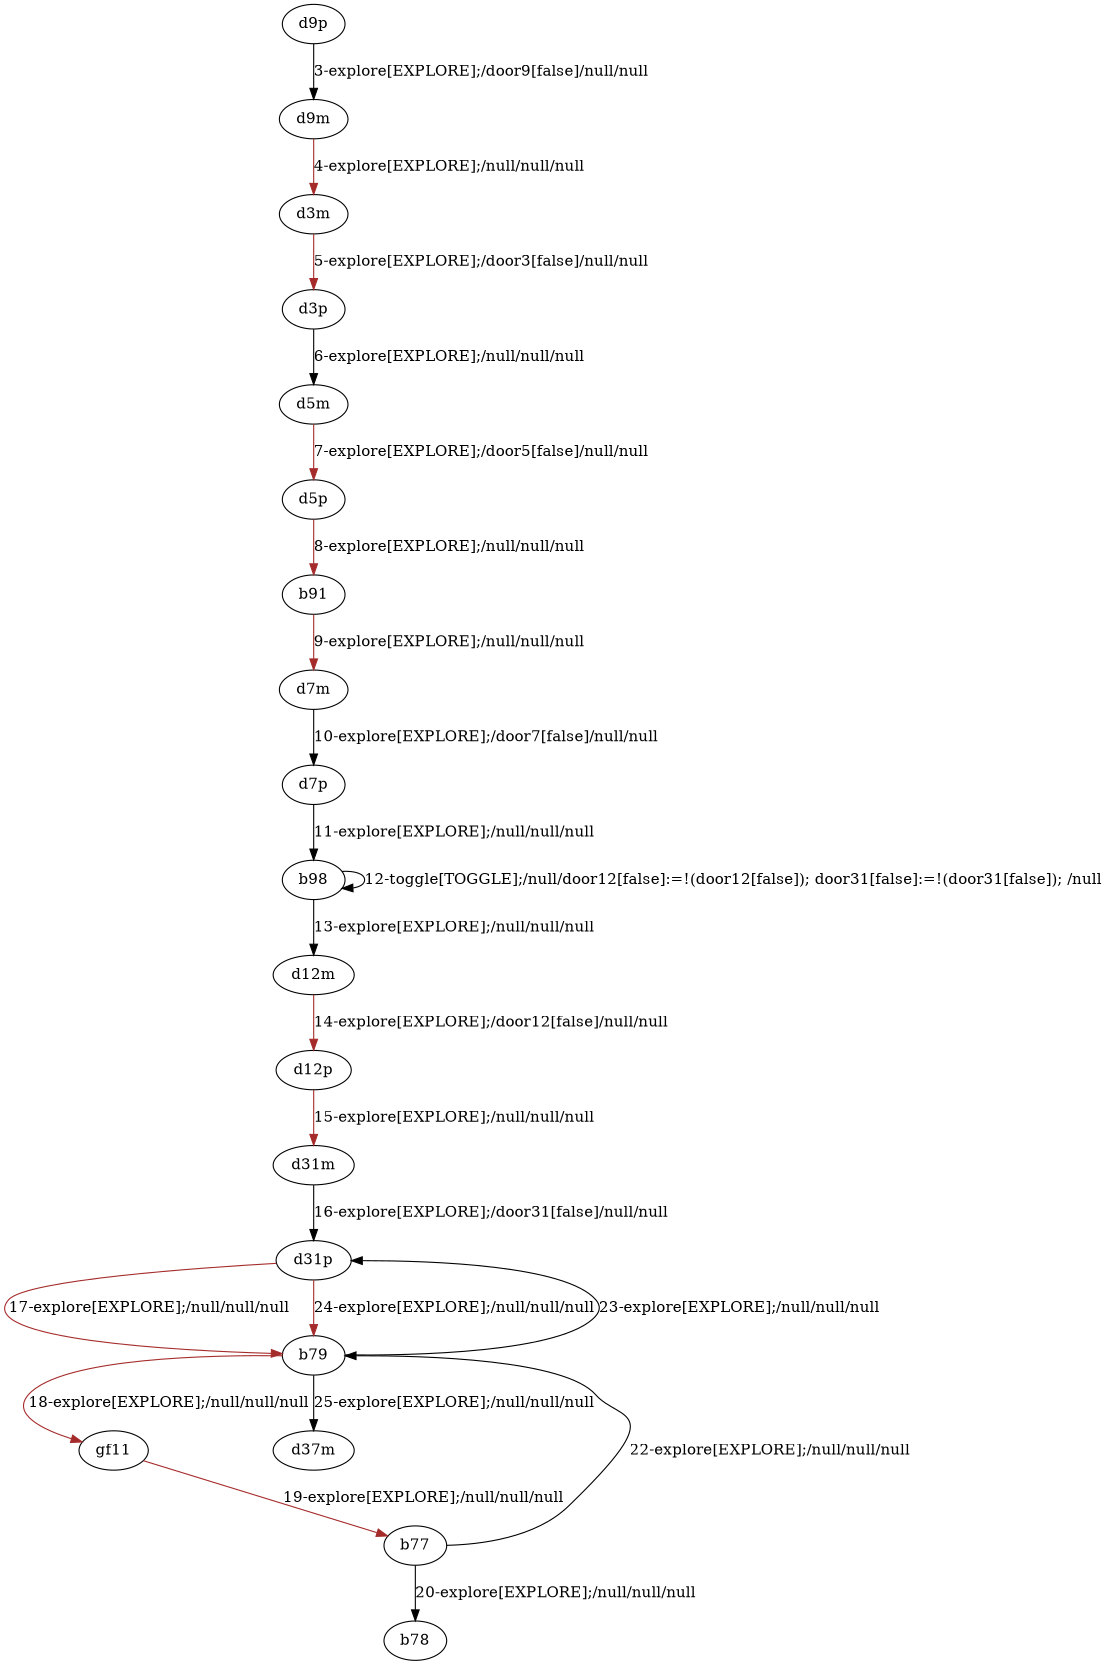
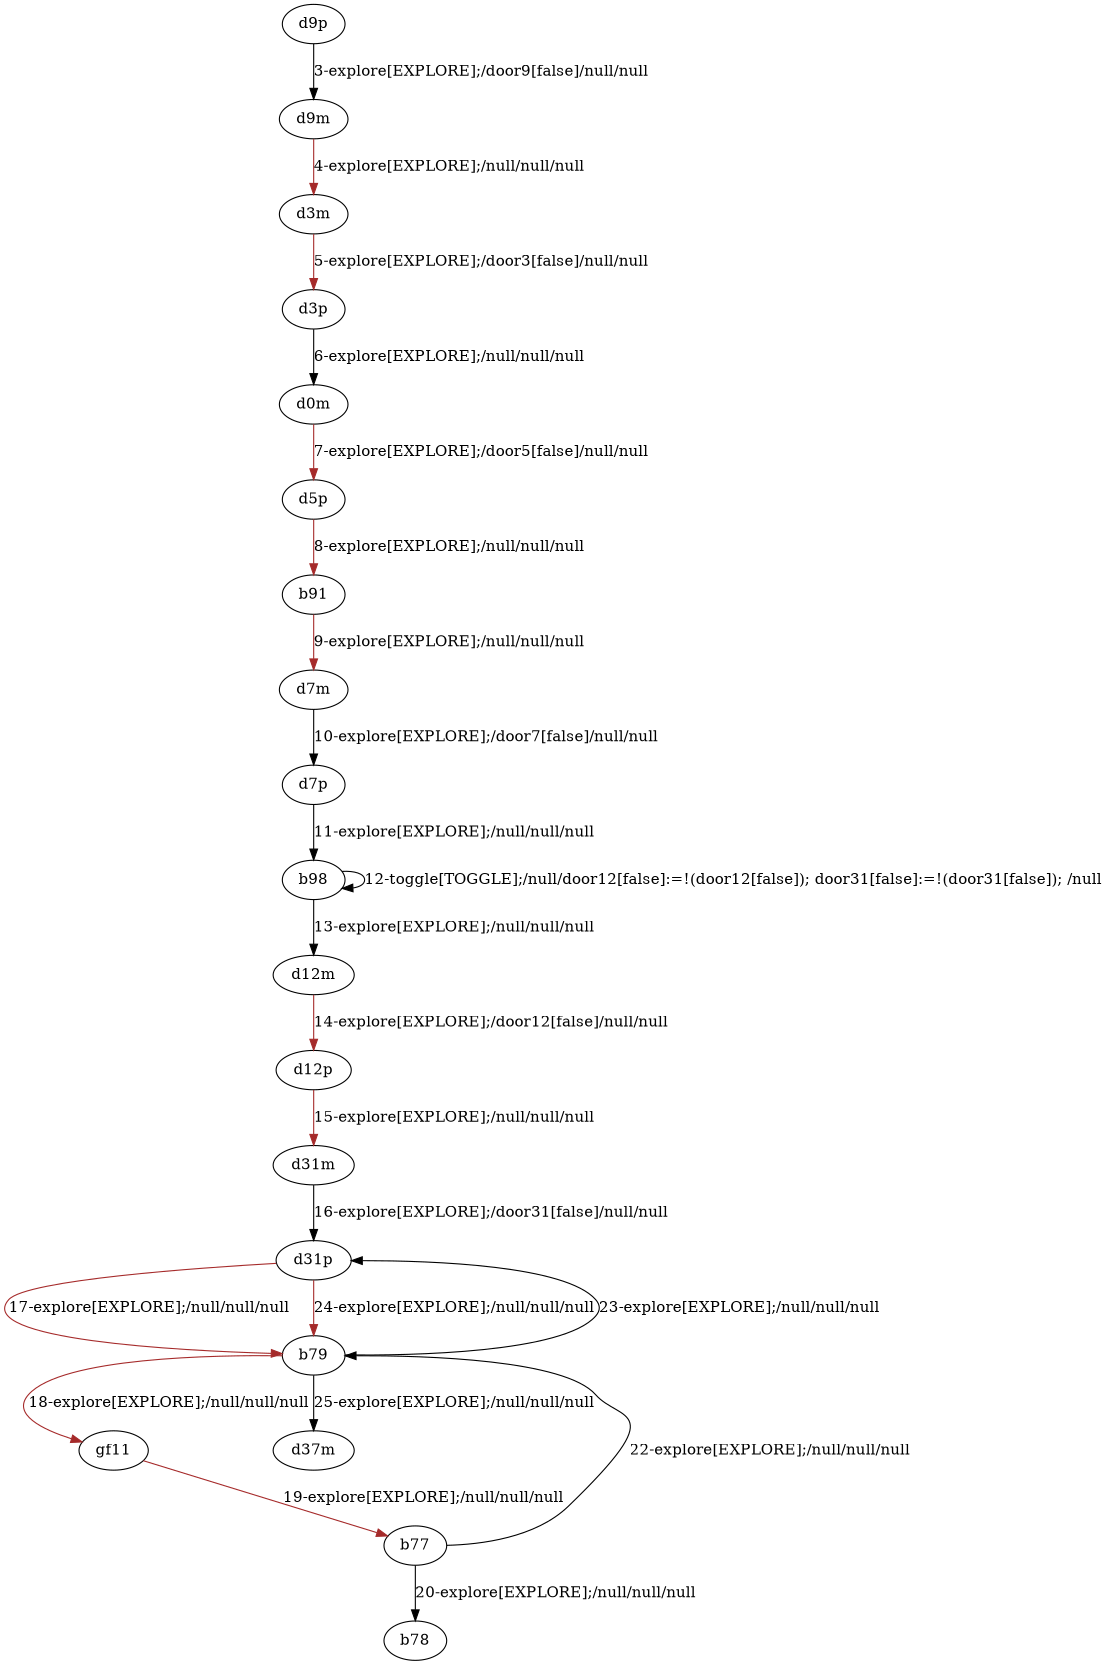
(314, 404) -> (314, 404)
